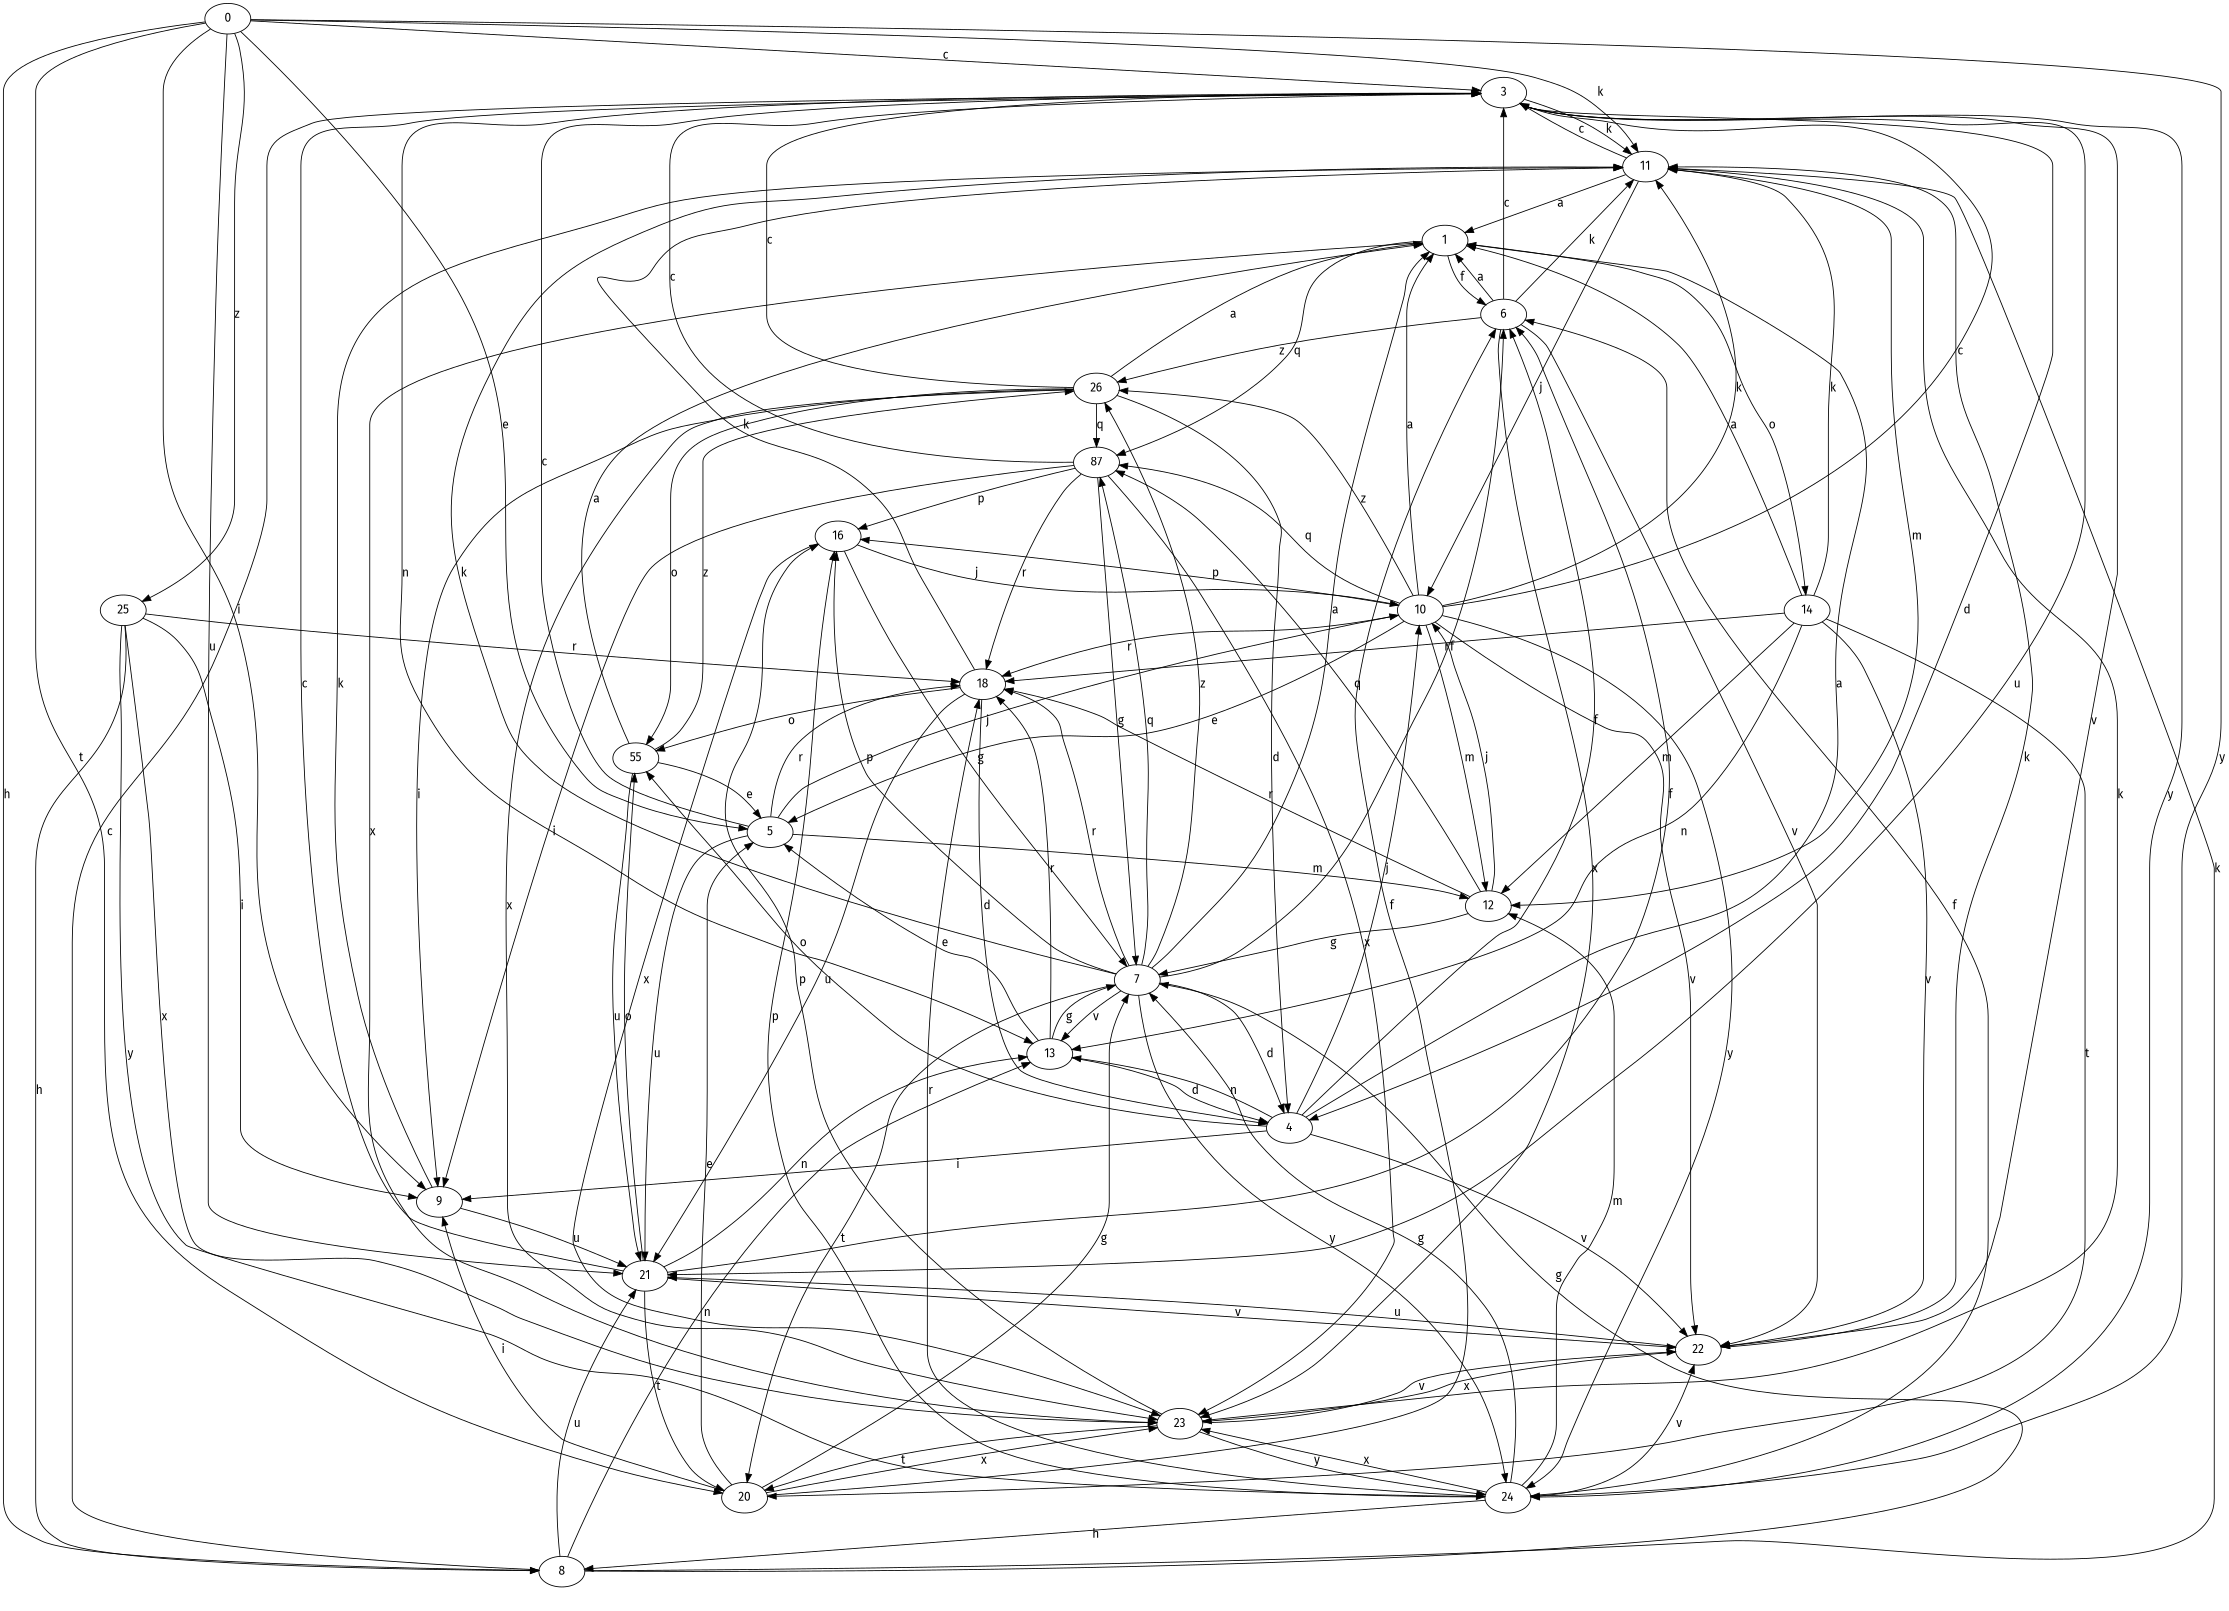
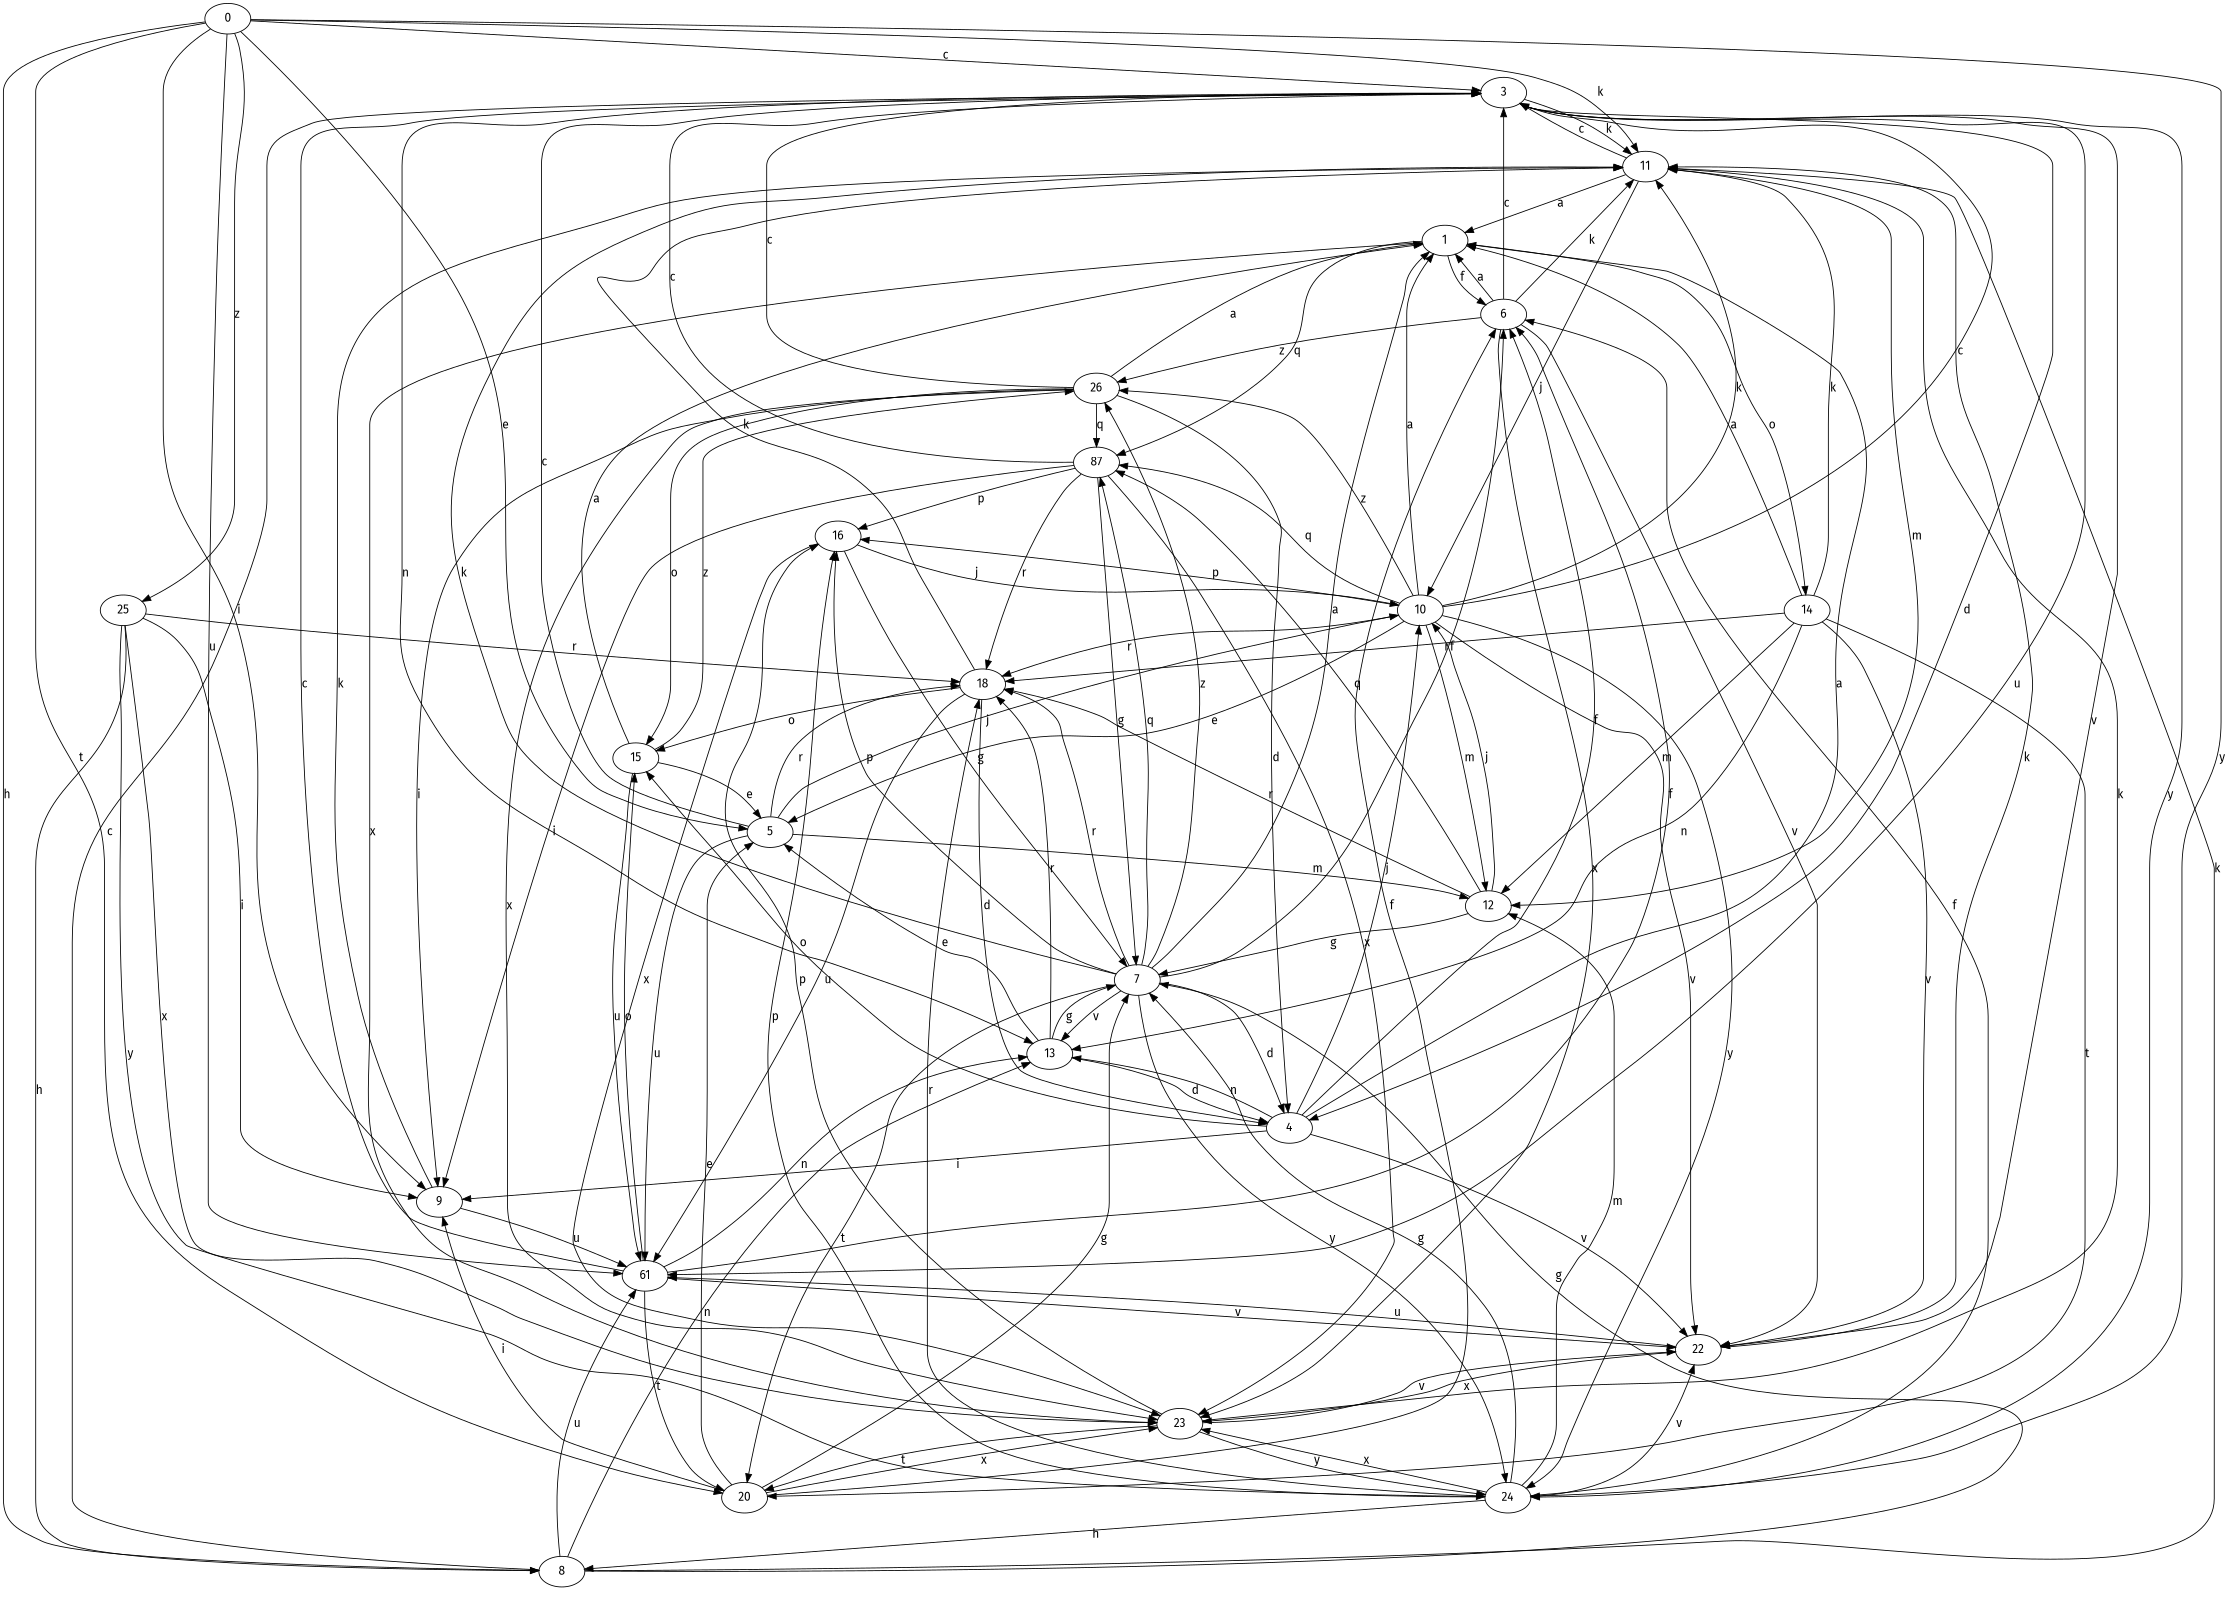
(636, 758) -> (636, 758)
(645, 1276) -> (645, 1276)
